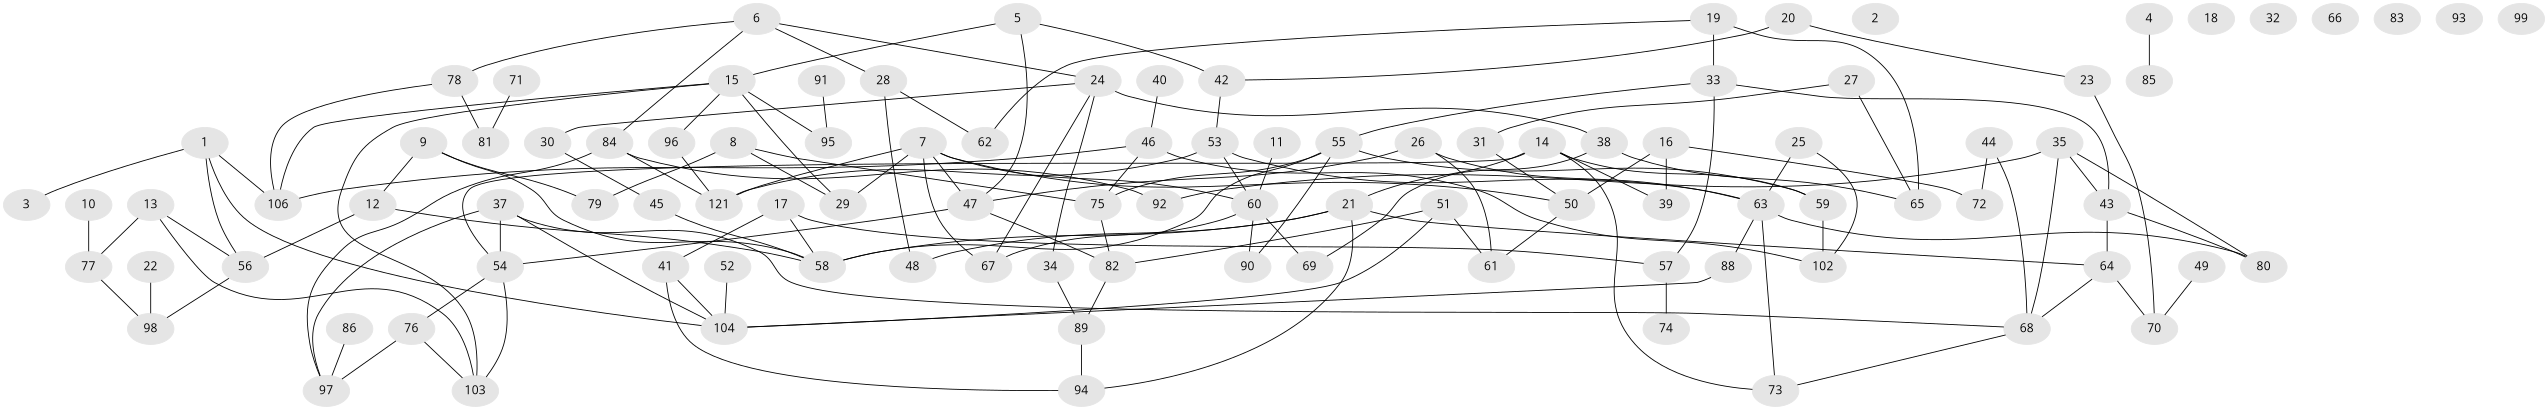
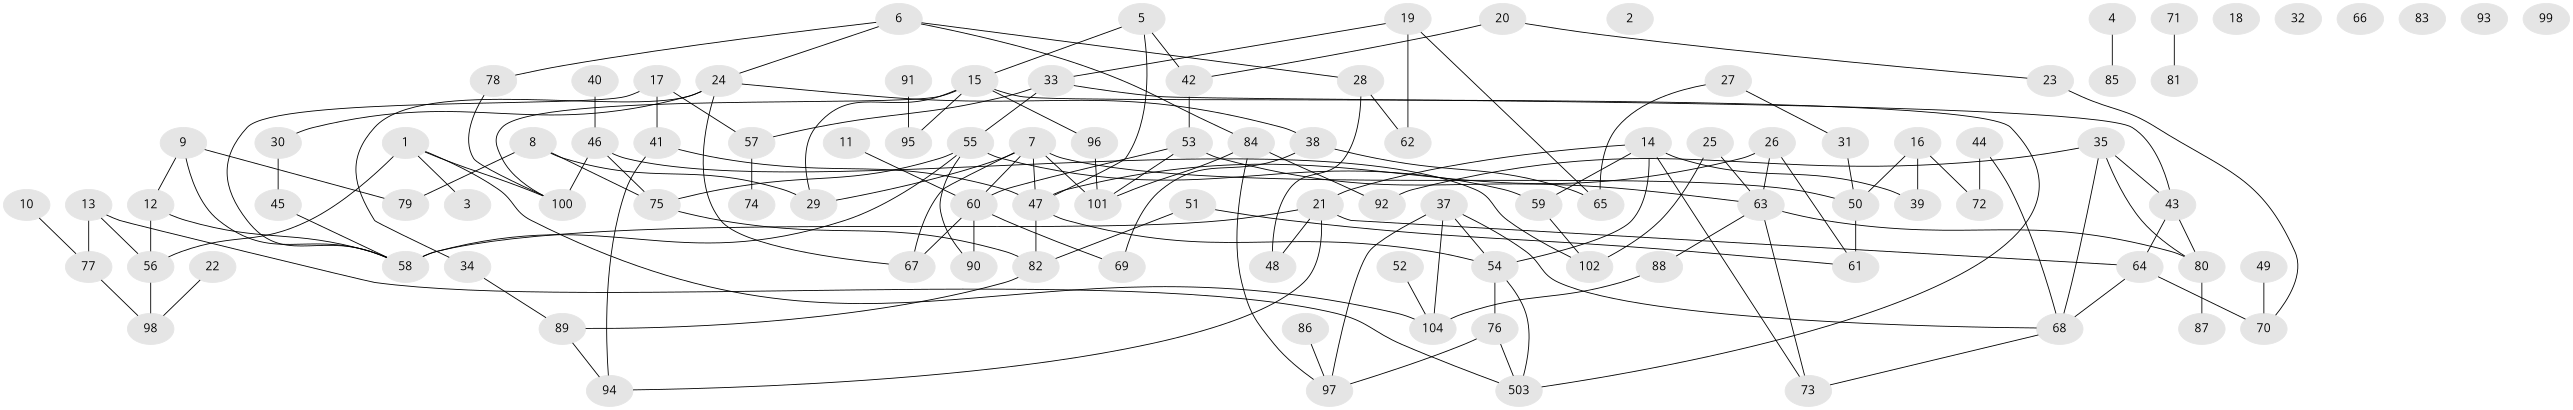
(472, 116) -> none
(278, 205) -> (562, 205)
(719, 205) -> (1098, 205)
(695, 298) -> (780, 166)
(1207, 300) -> none
none -> (2202, 329)
(475, 391) -> (1519, 391)
